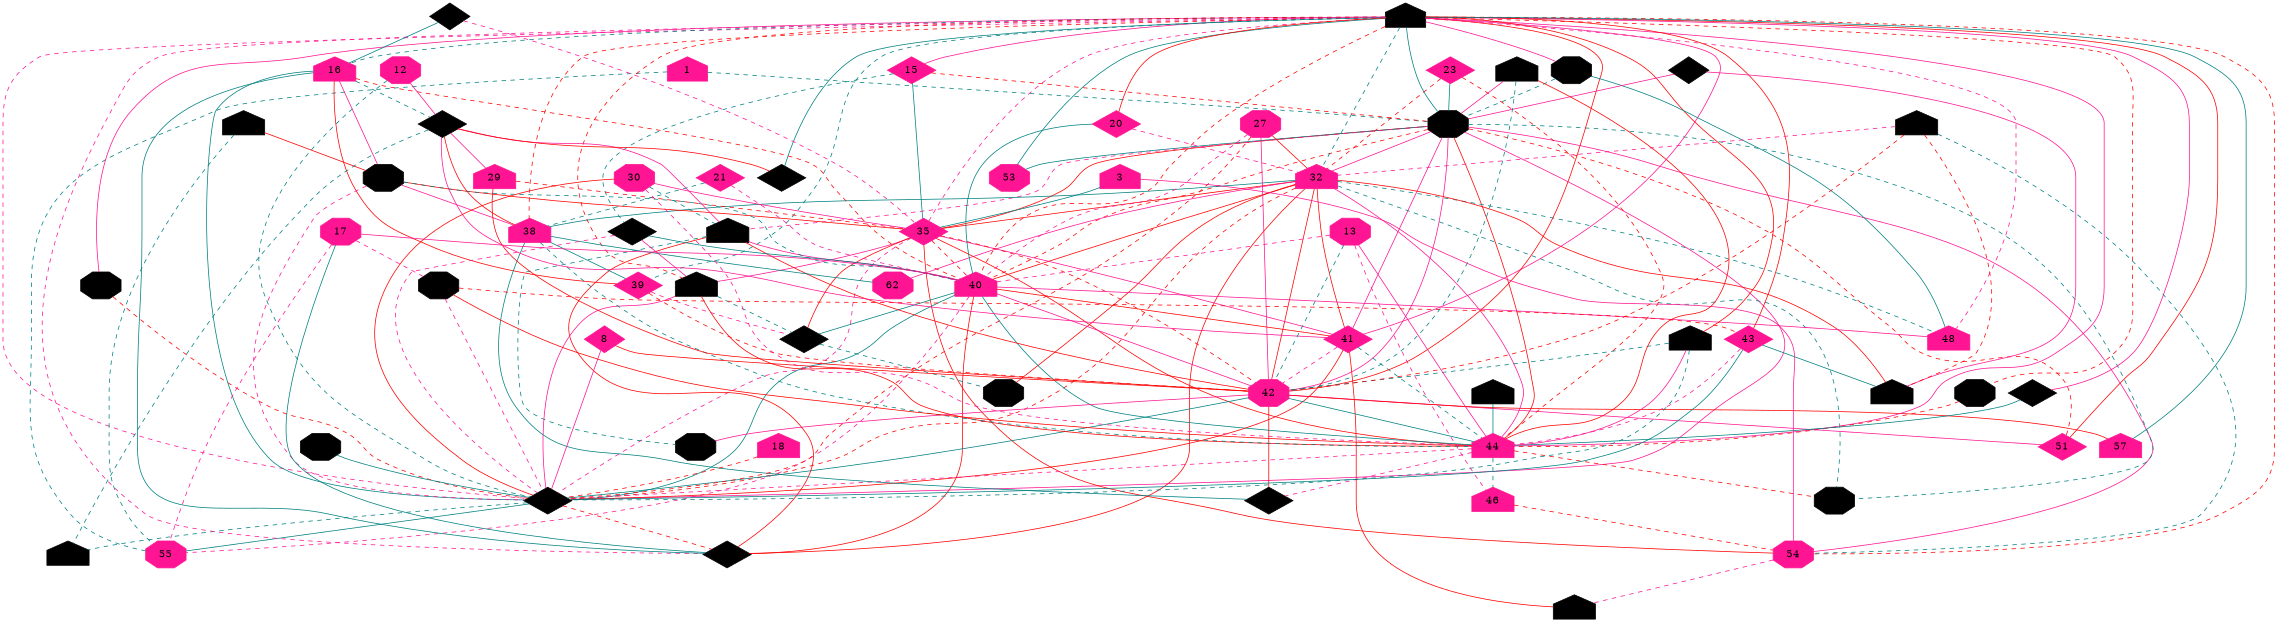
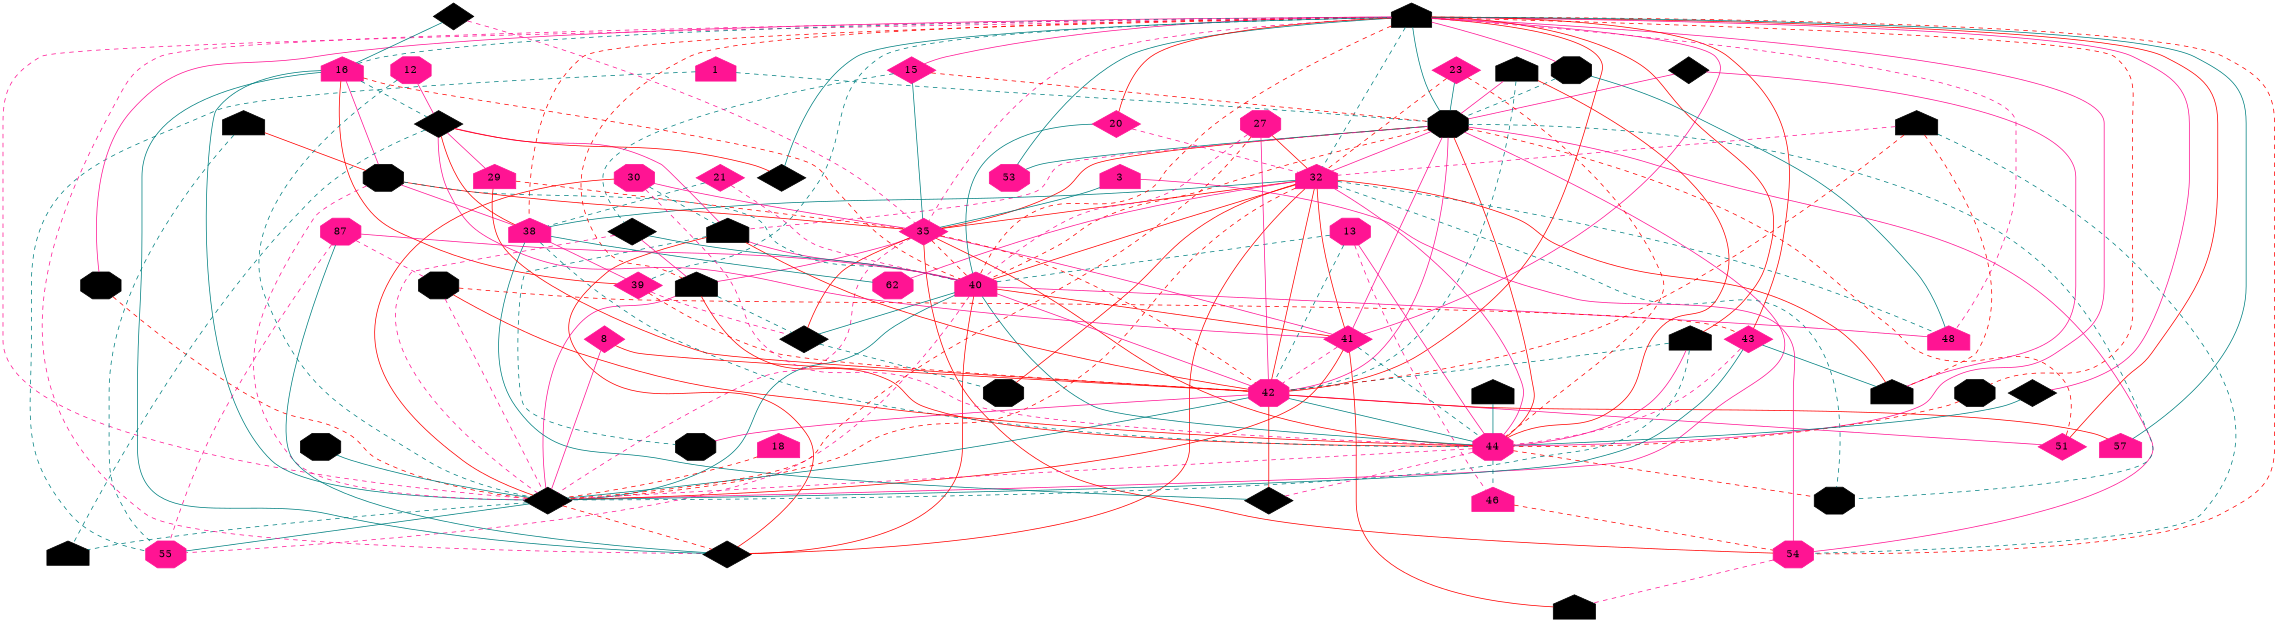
(341, 232) -> (341, 232)
(1172, 257) -> (1172, 257)
(594, 263) -> (594, 263)
(1493, 447) -> (1493, 447)
